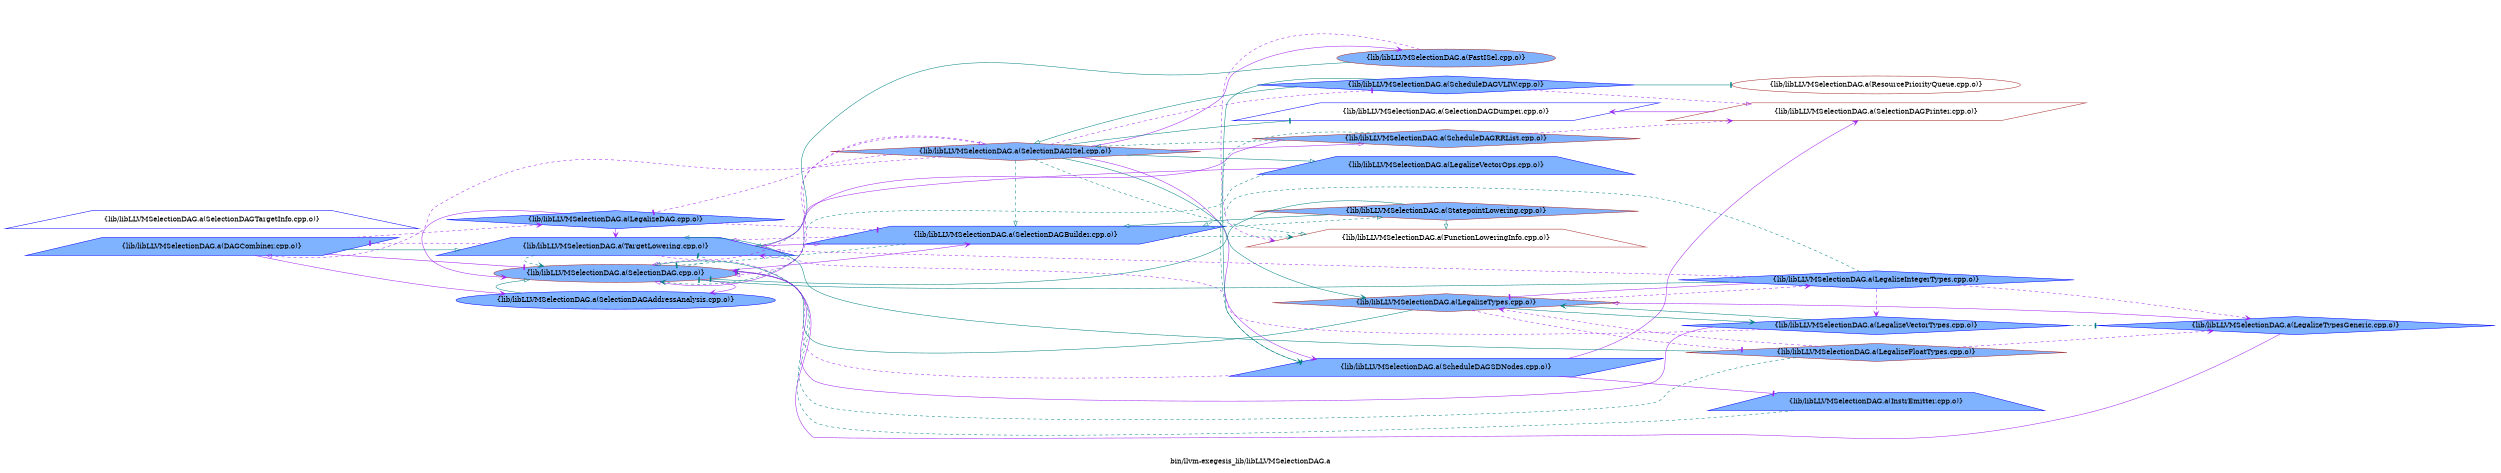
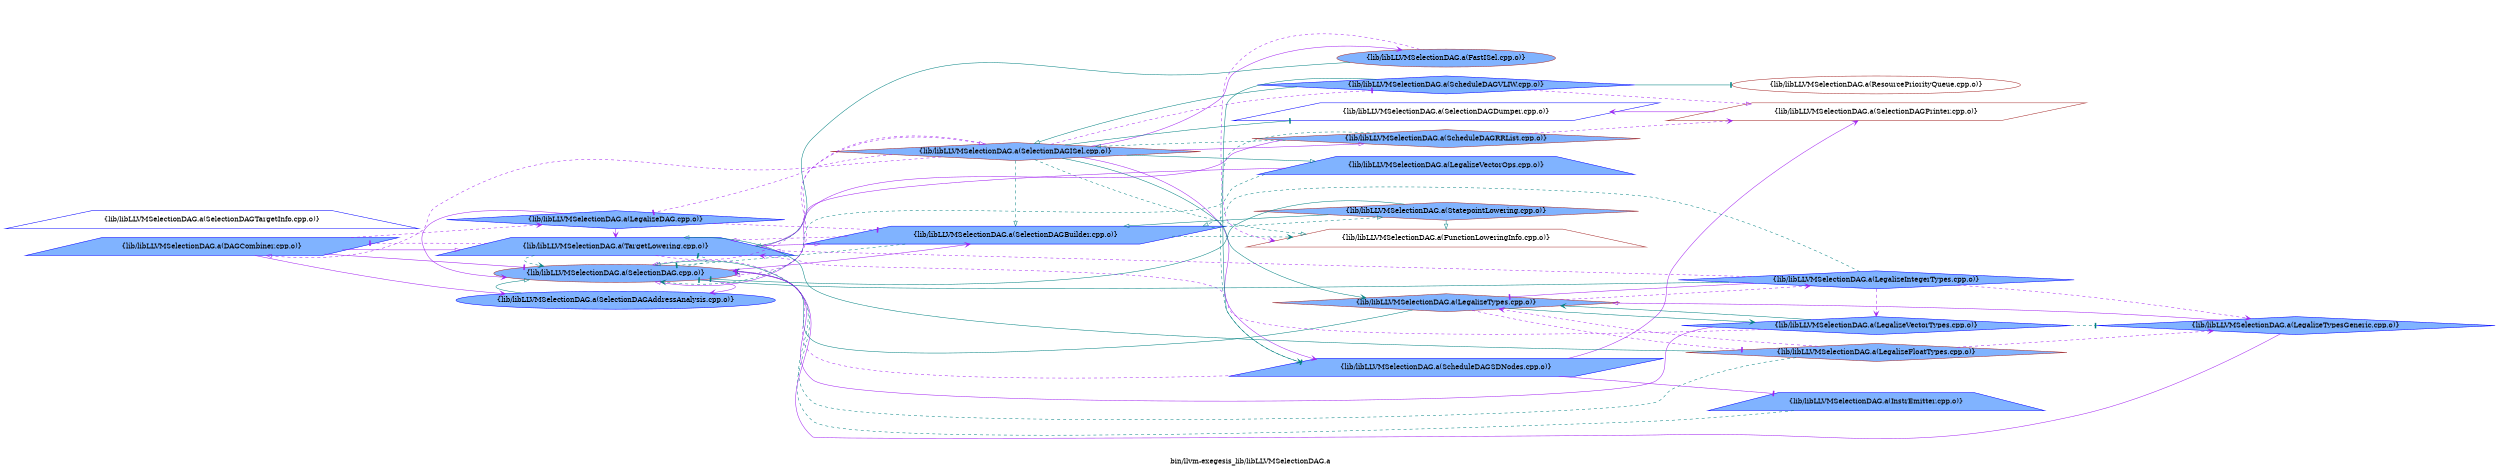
(399, 250) -> (399, 250)
